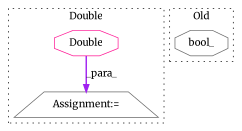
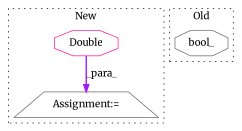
(86, 17) -> (86, 17)
